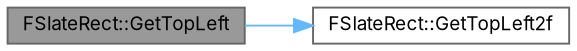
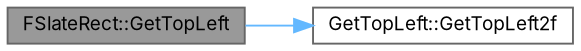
(441, 26) -> (443, 26)
